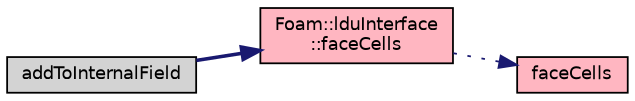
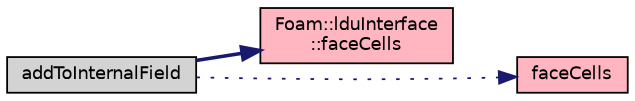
(476, 57) -> (348, 79)
